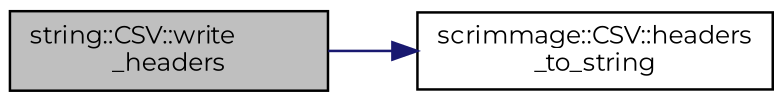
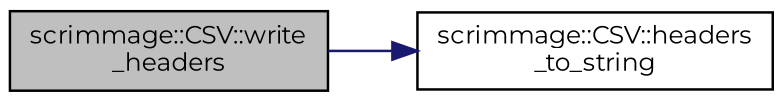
(169, 51) -> (169, 51)
